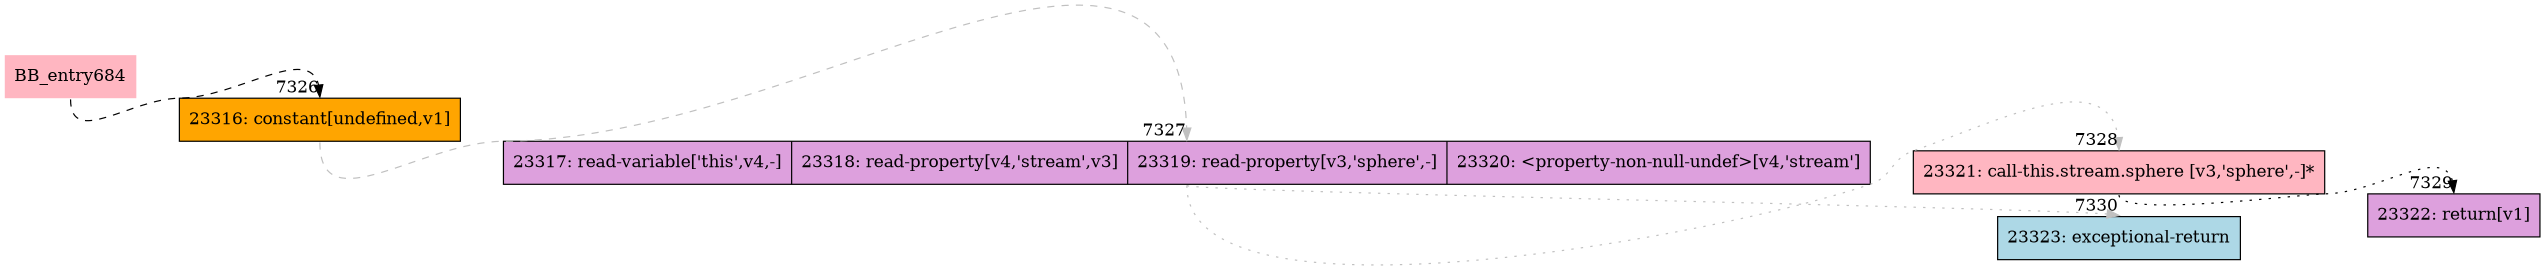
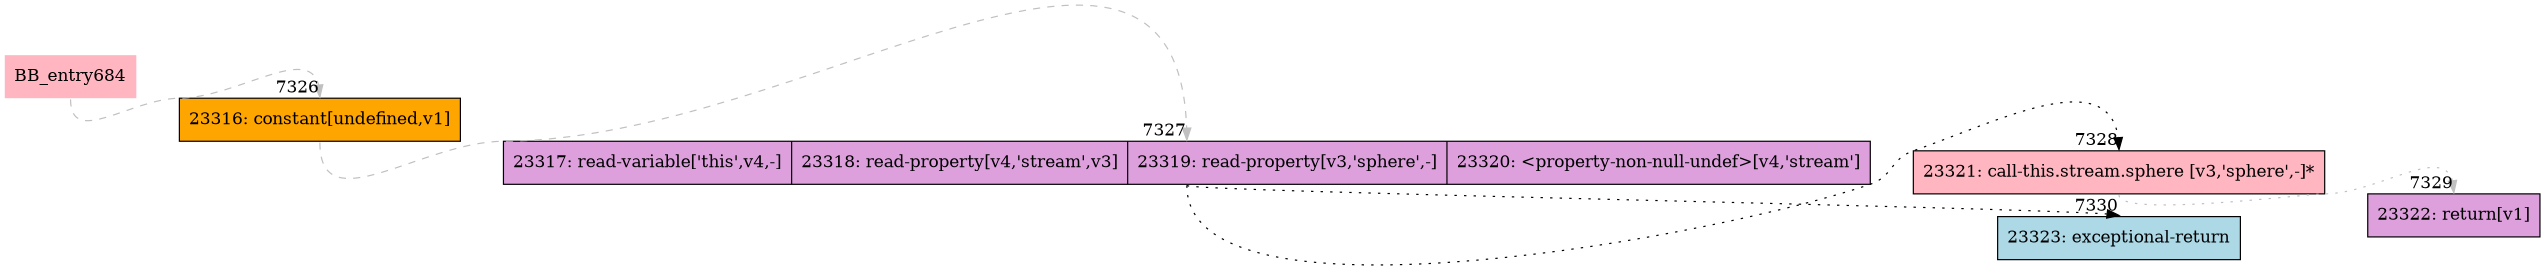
(192, 97) -> (192, 97)
(2289, 197) -> (2289, 197)
(1647, 200) -> (1647, 200)
(1657, 235) -> (1657, 235)
